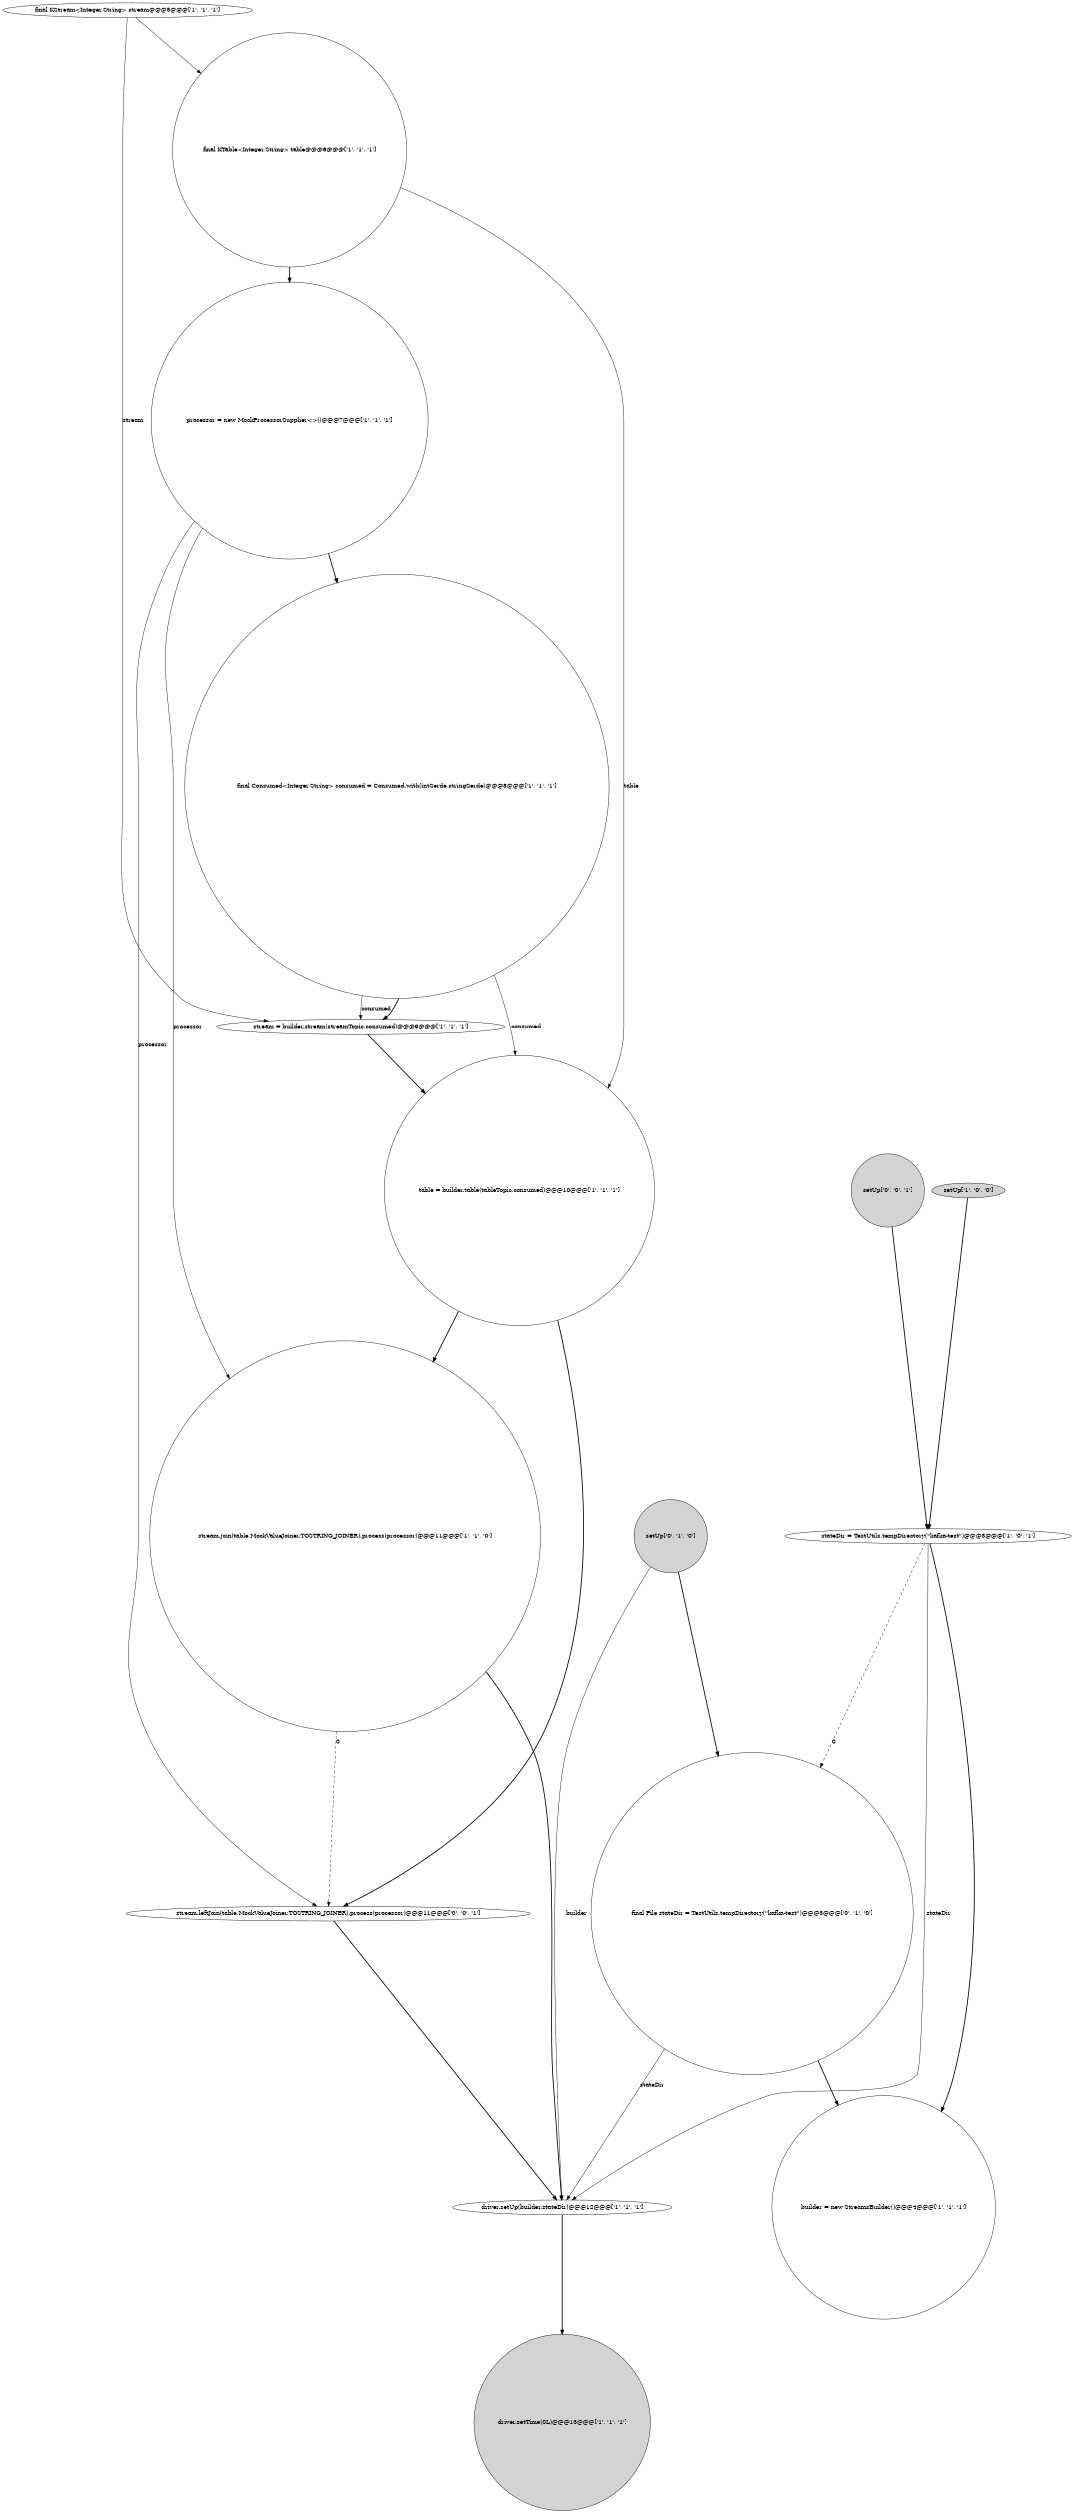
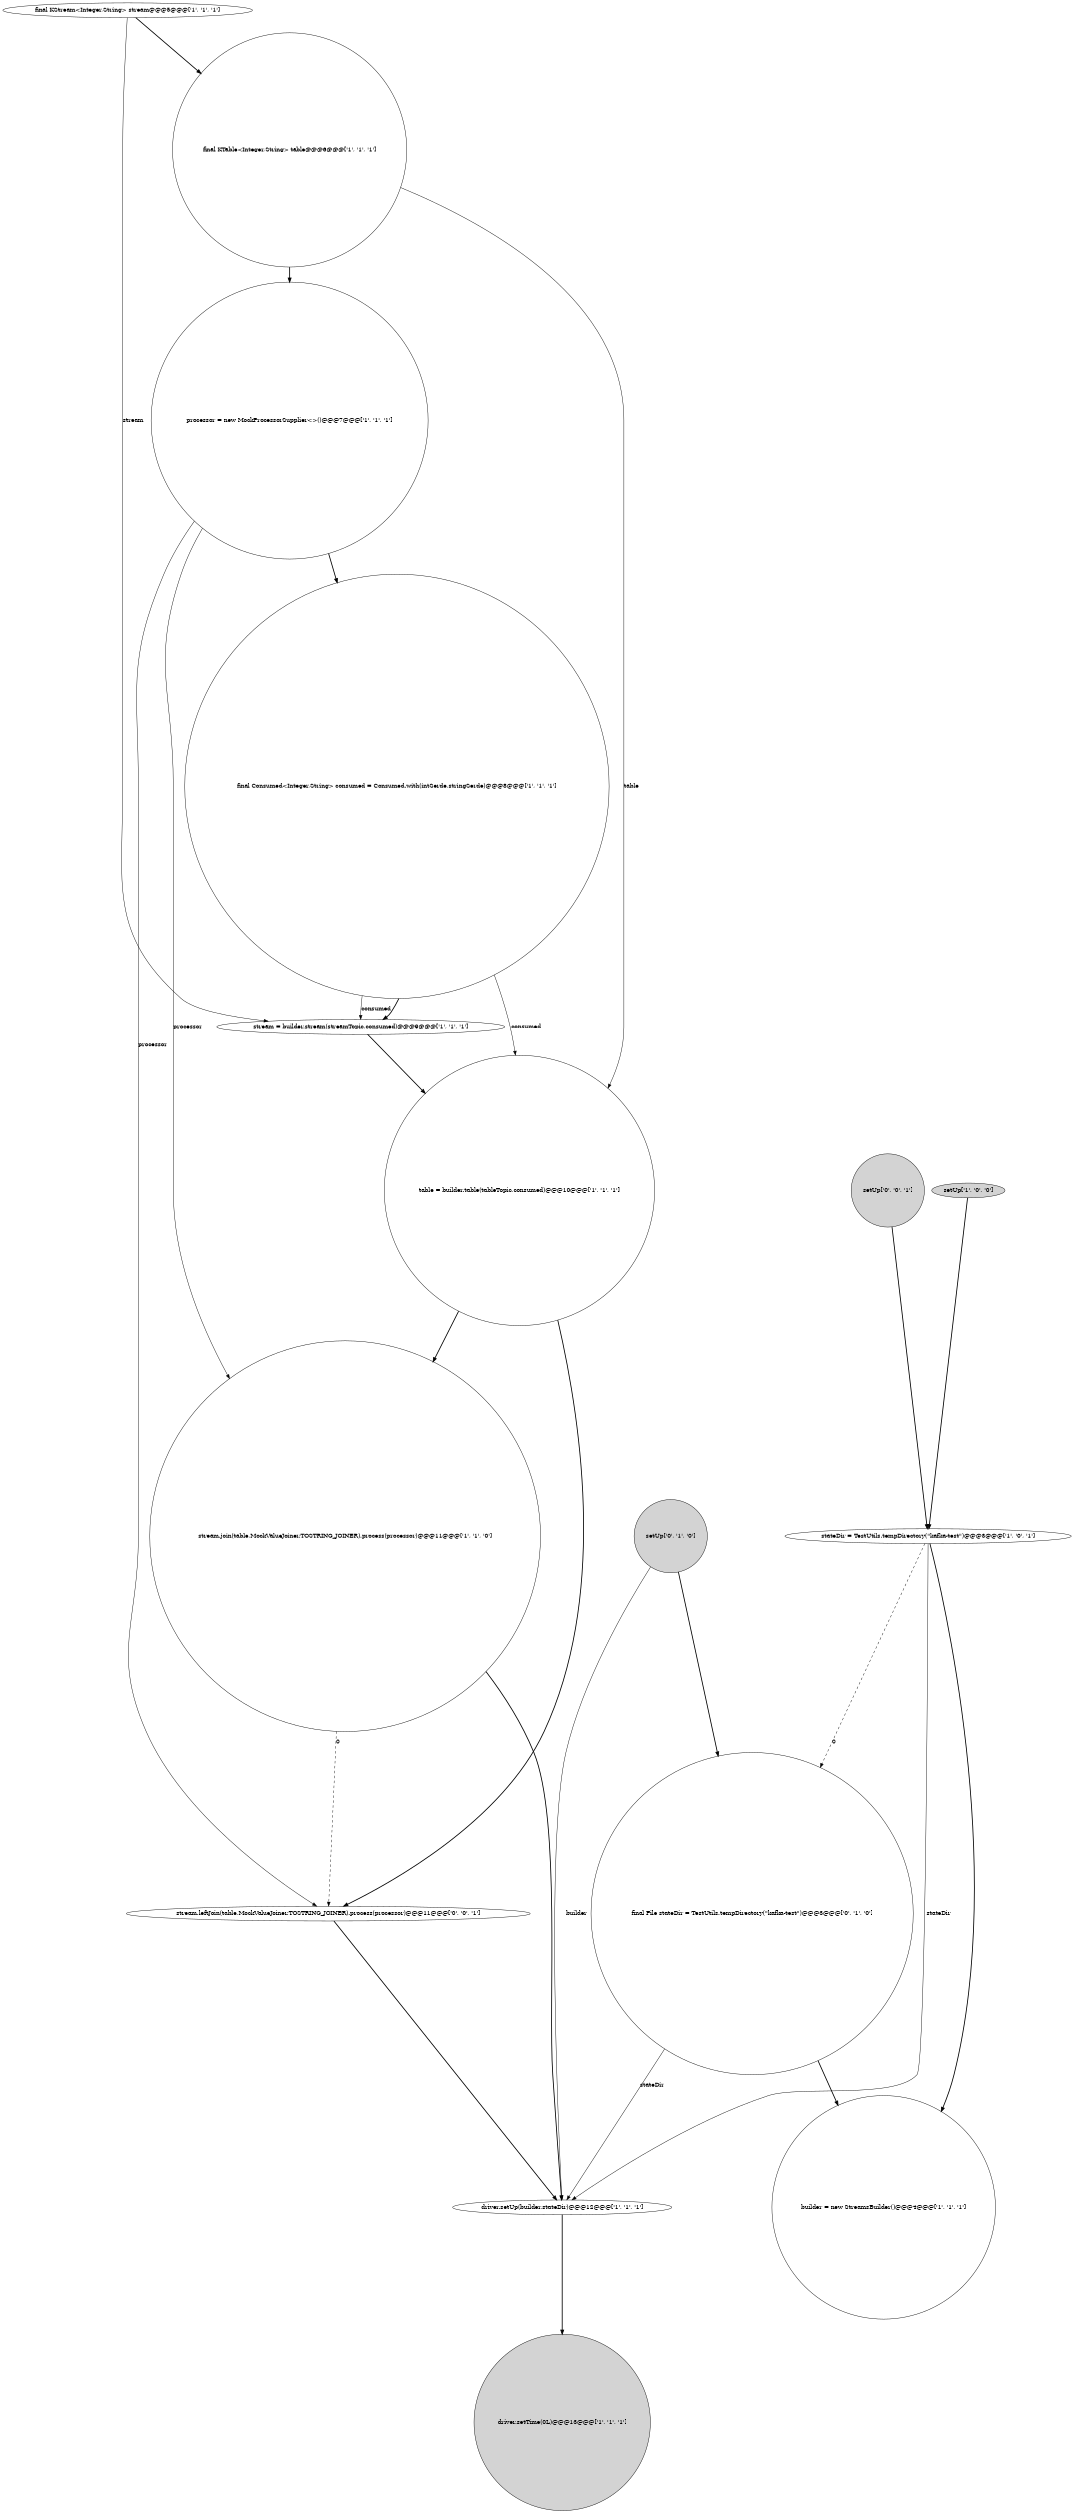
(167, 44) -> (167, 44)
